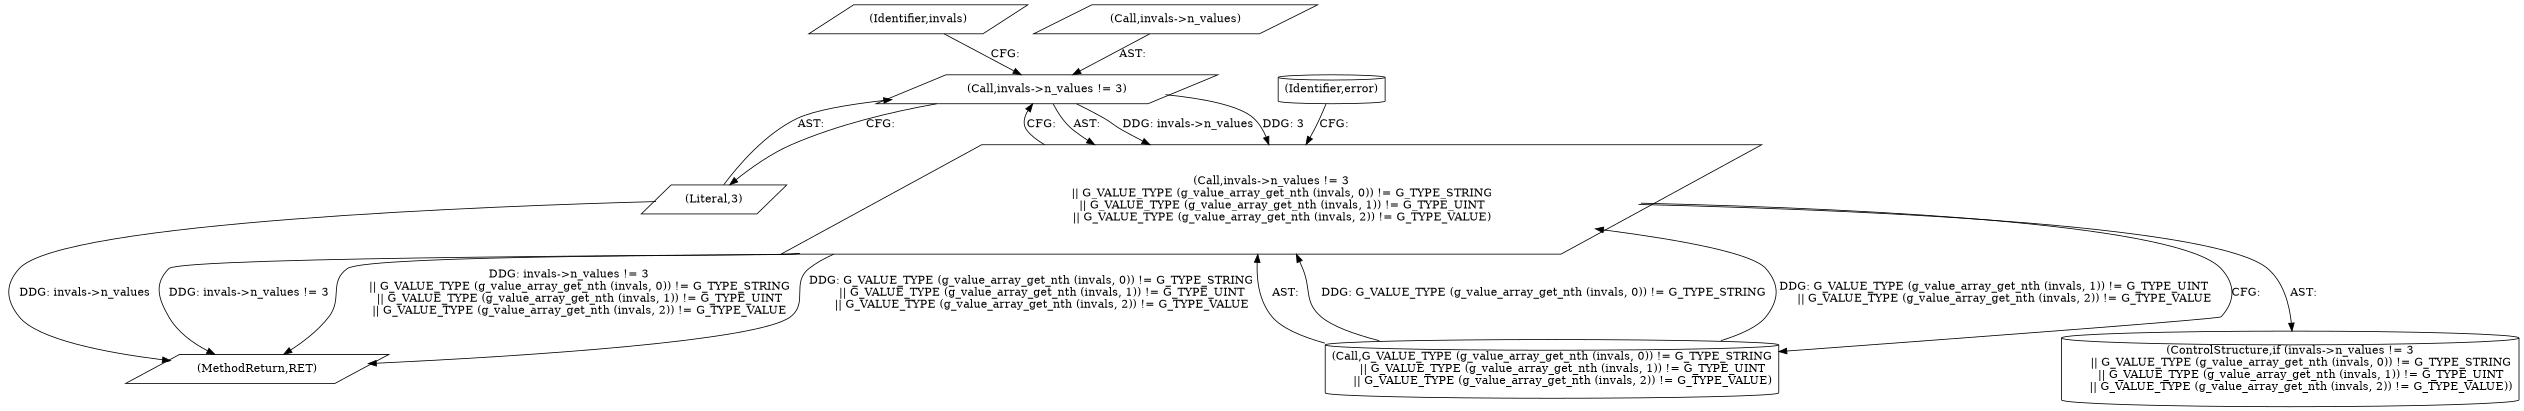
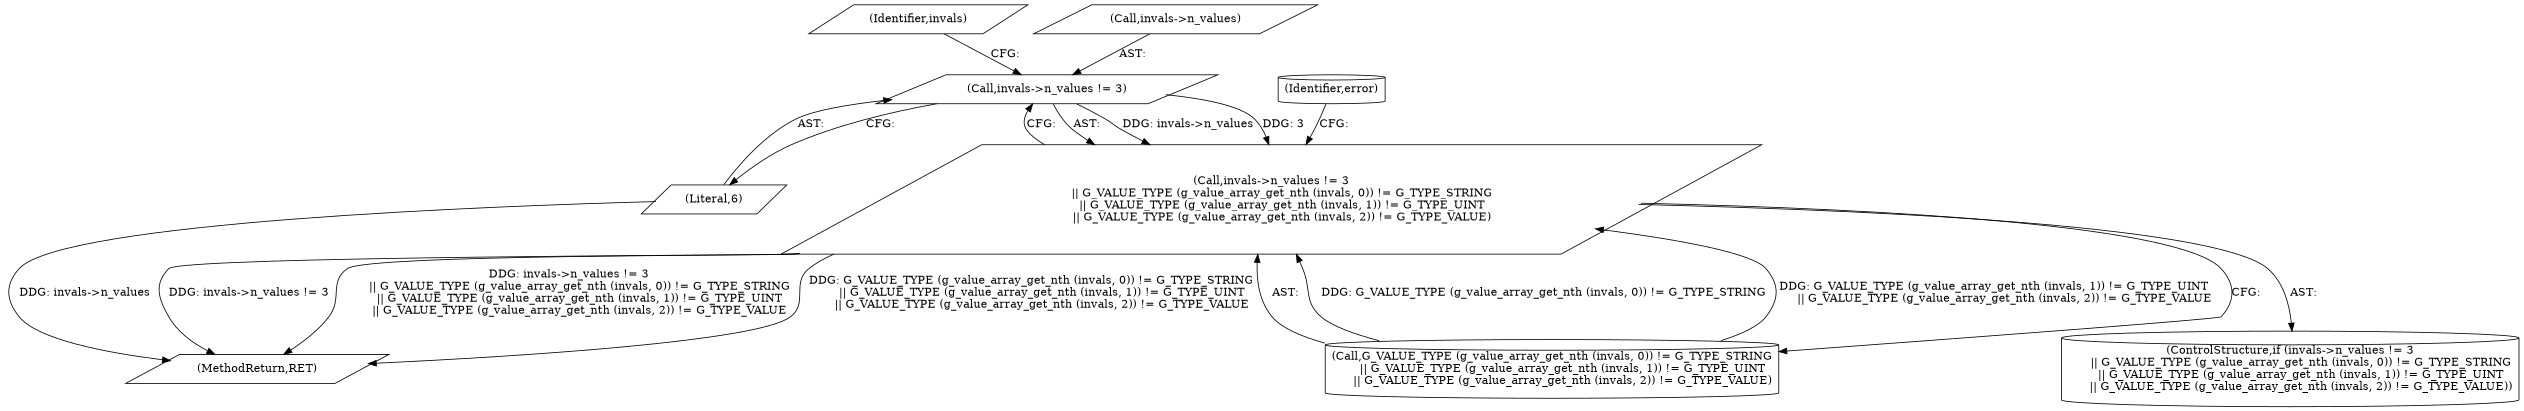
(714, 199) -> (714, 199)
